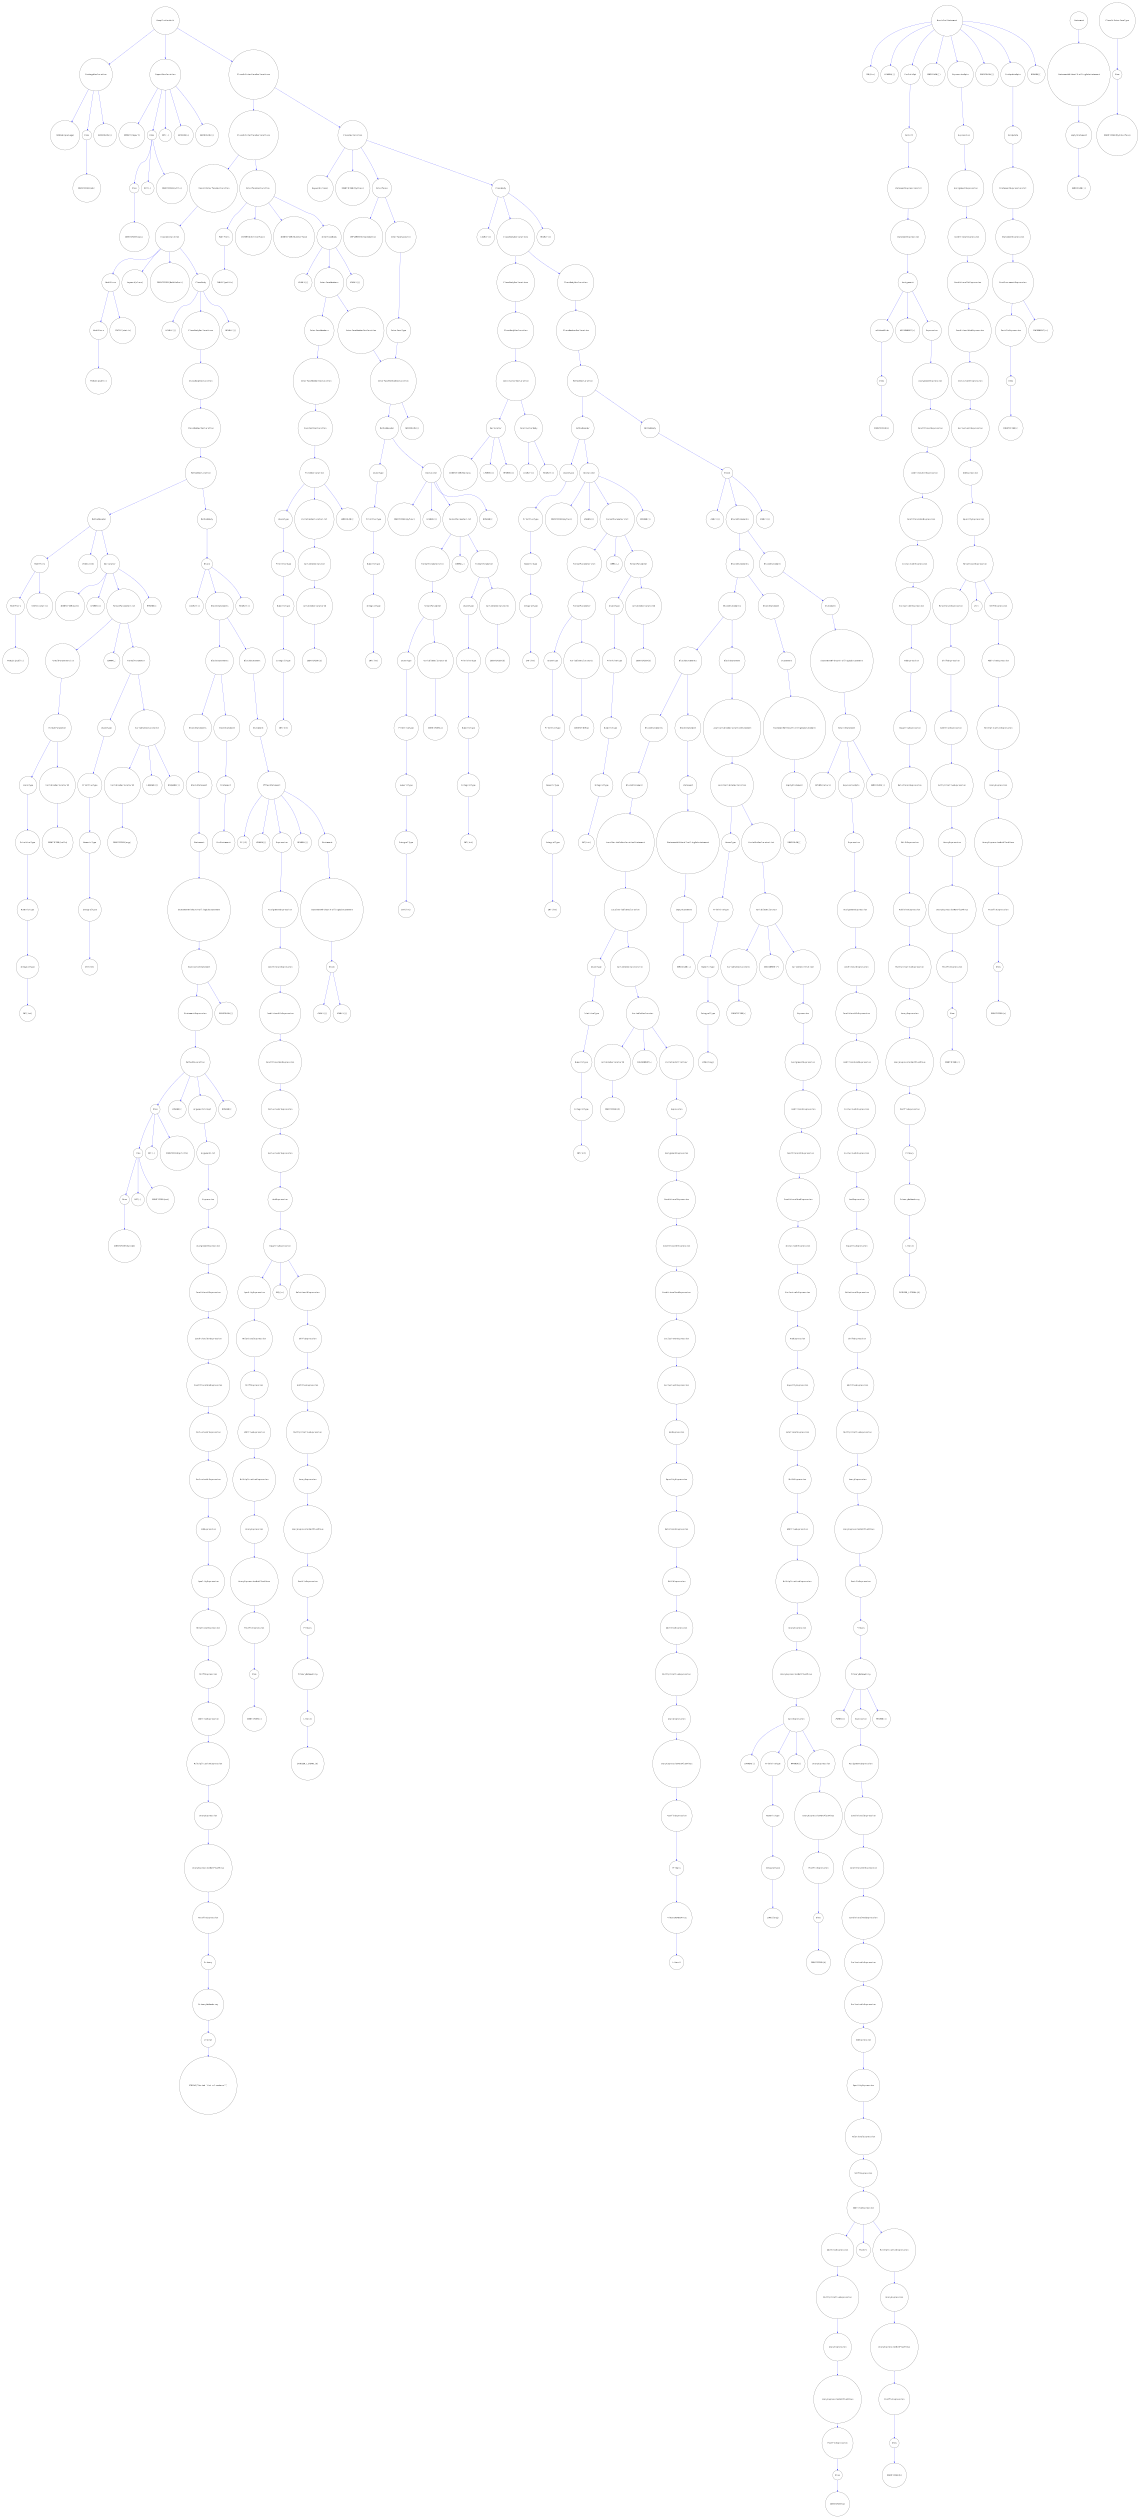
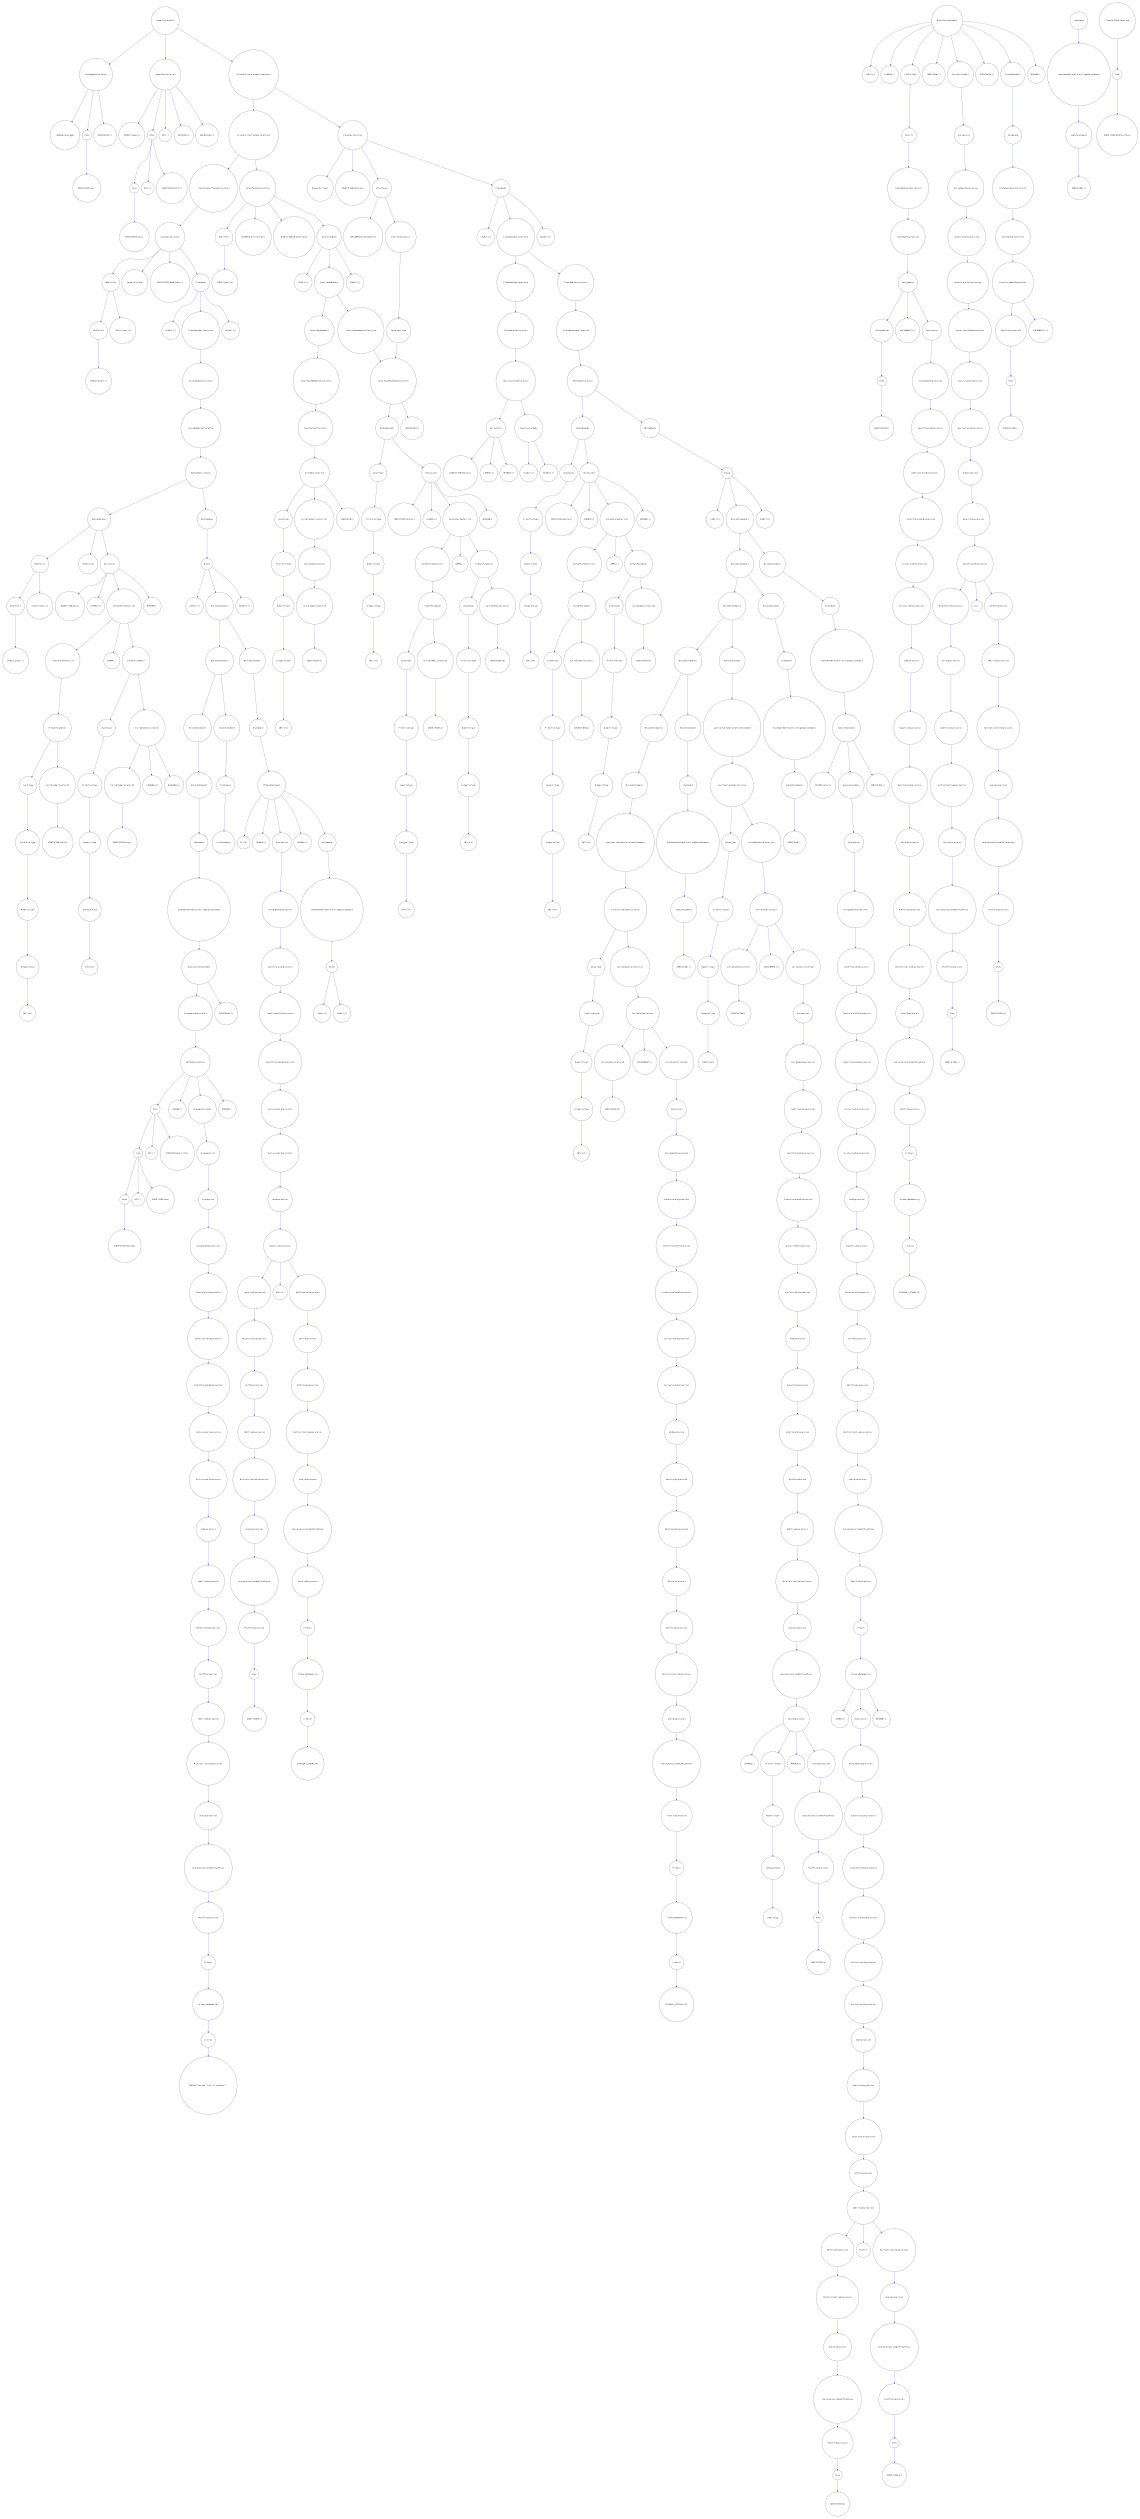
none -> (677, 2005)
